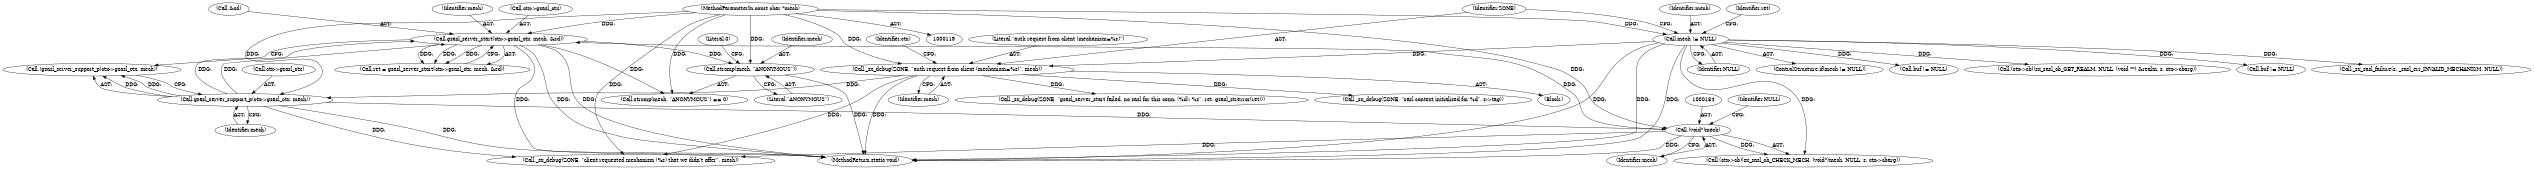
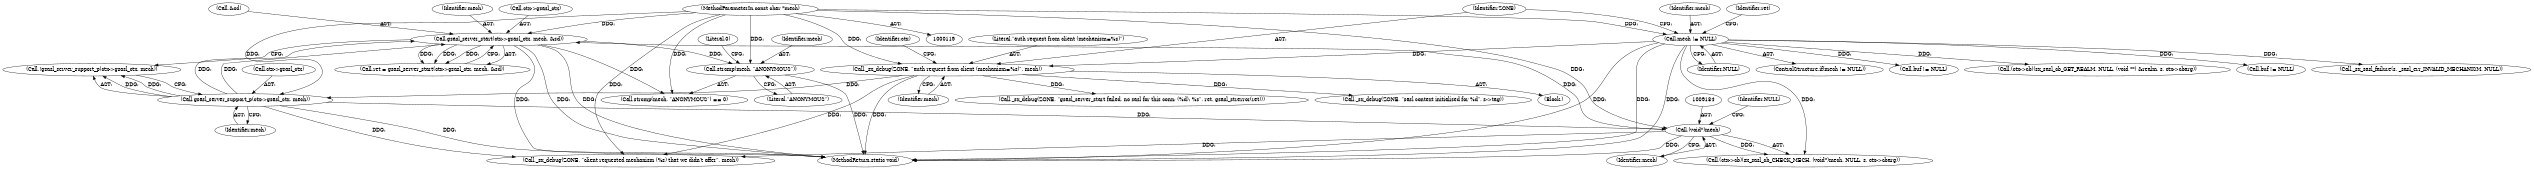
(1703, 100) -> (1703, 100)
